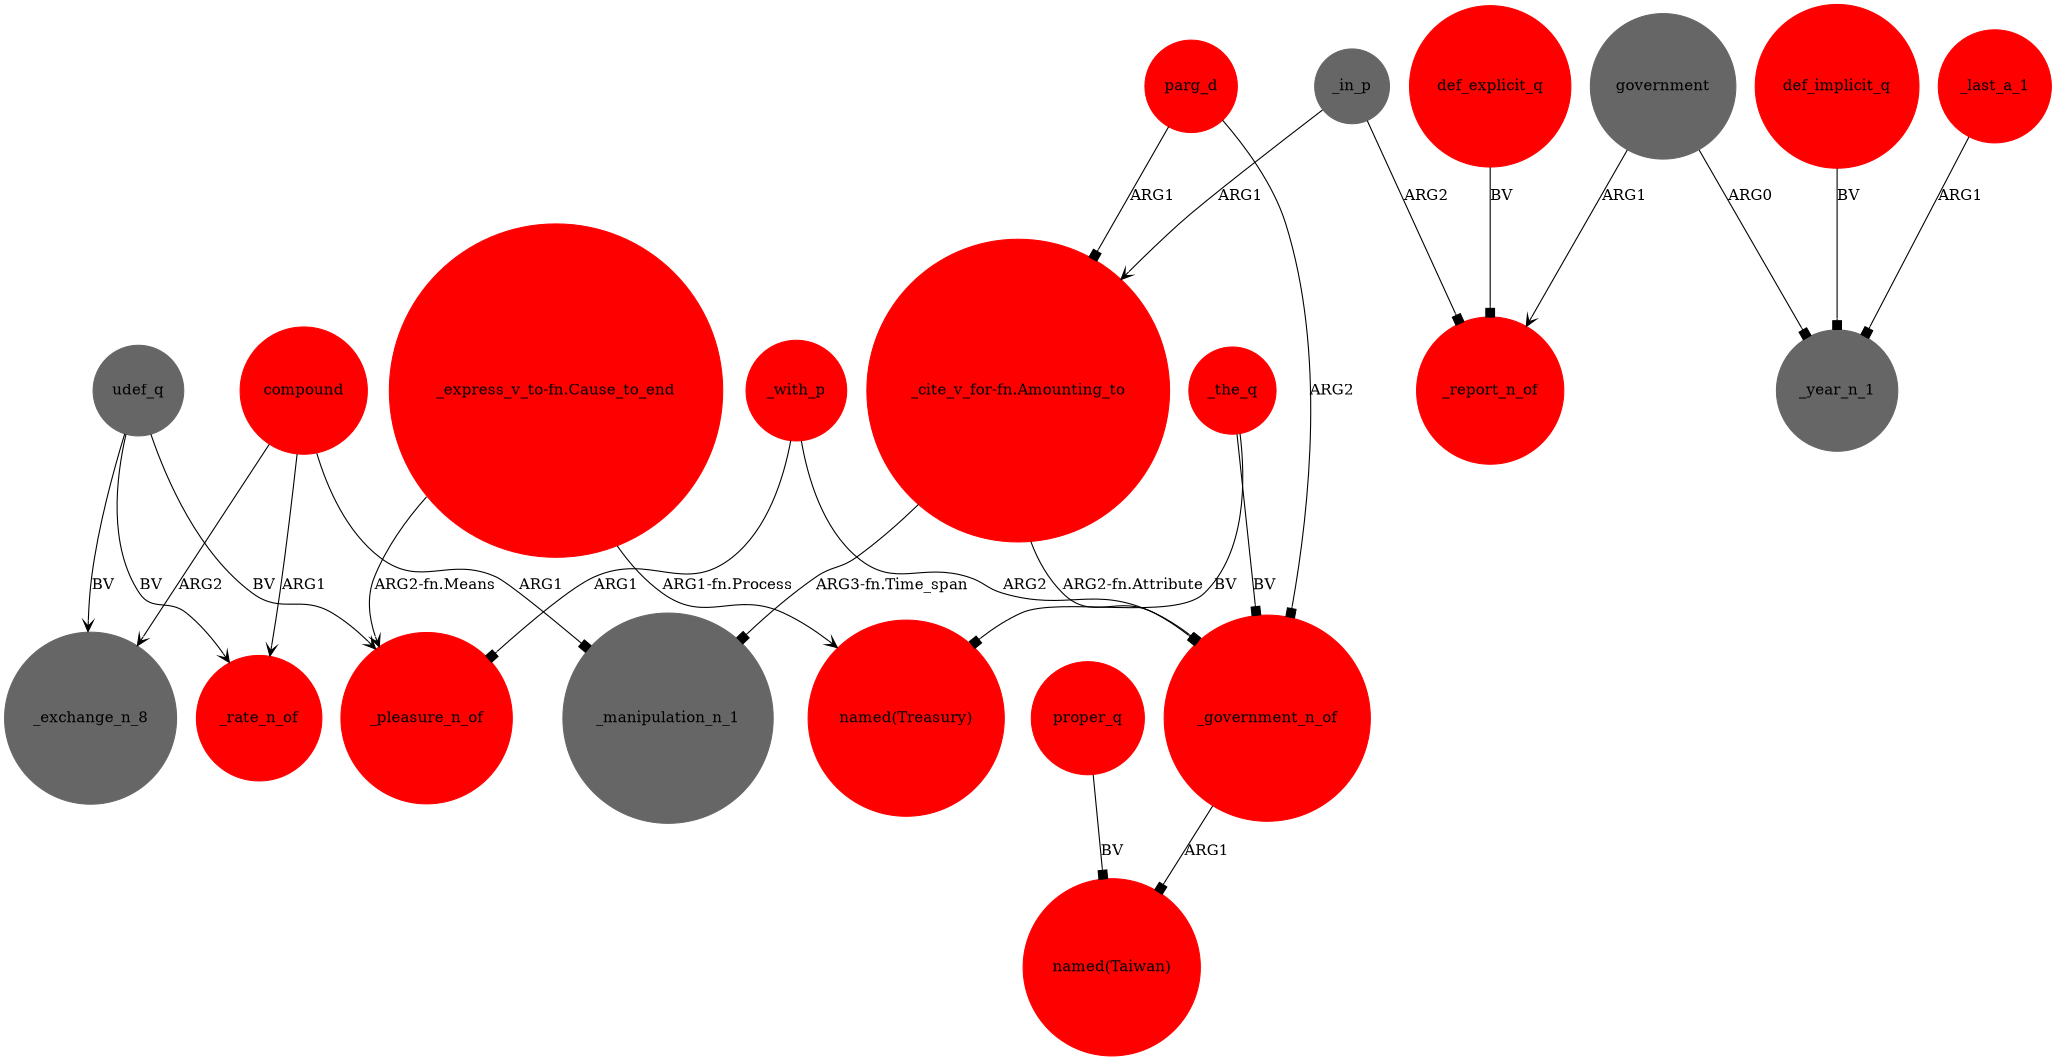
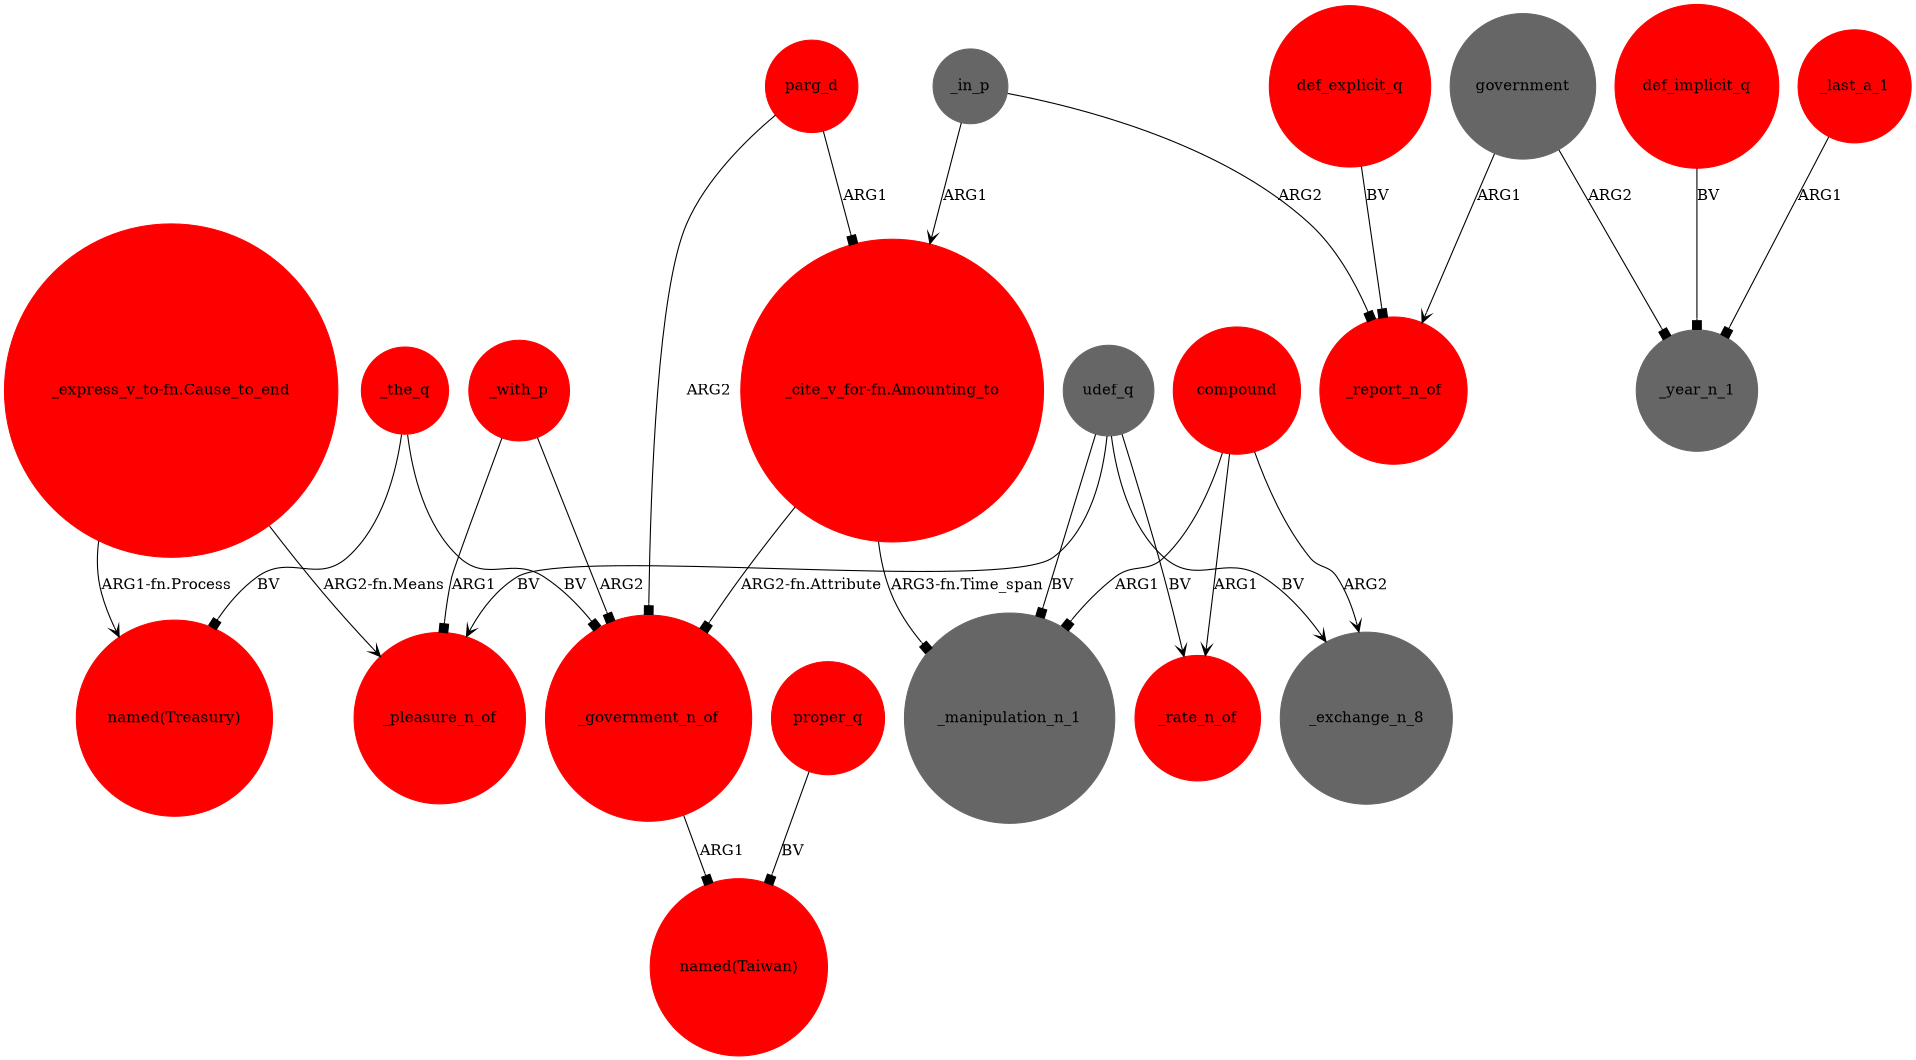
(1751, 196) -> (1610, 196)
none -> (1069, 520)
